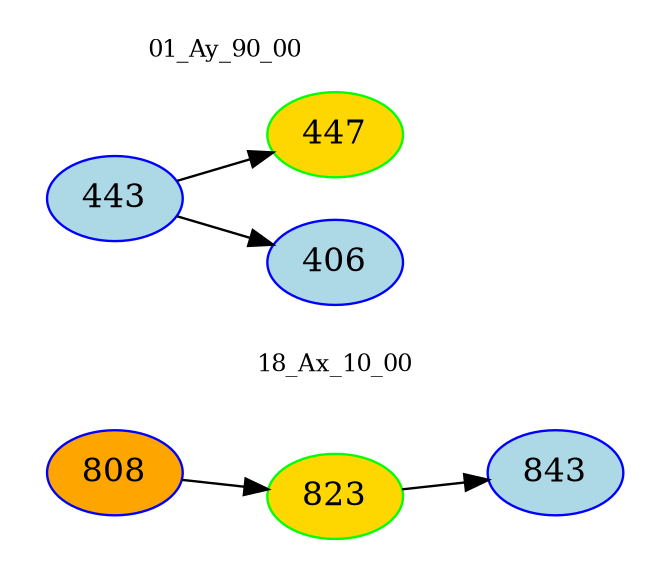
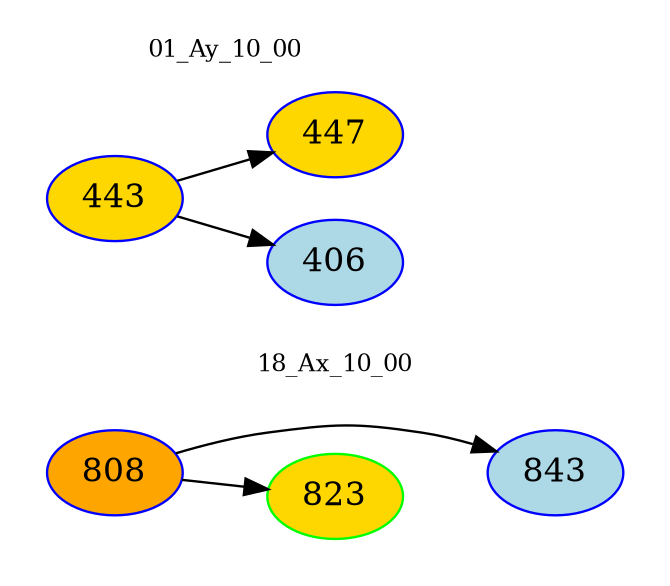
(225, 51) -> (225, 51)
(335, 135) -> (335, 135)
(115, 199) -> (115, 199)
(433, 486) -> (324, 426)
